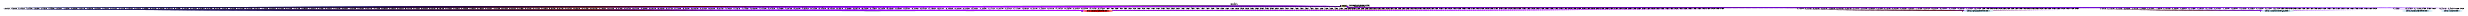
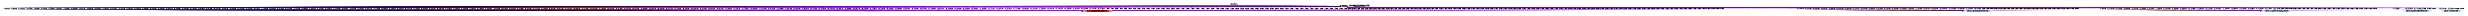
(2277, 11) -> (2277, 11)
